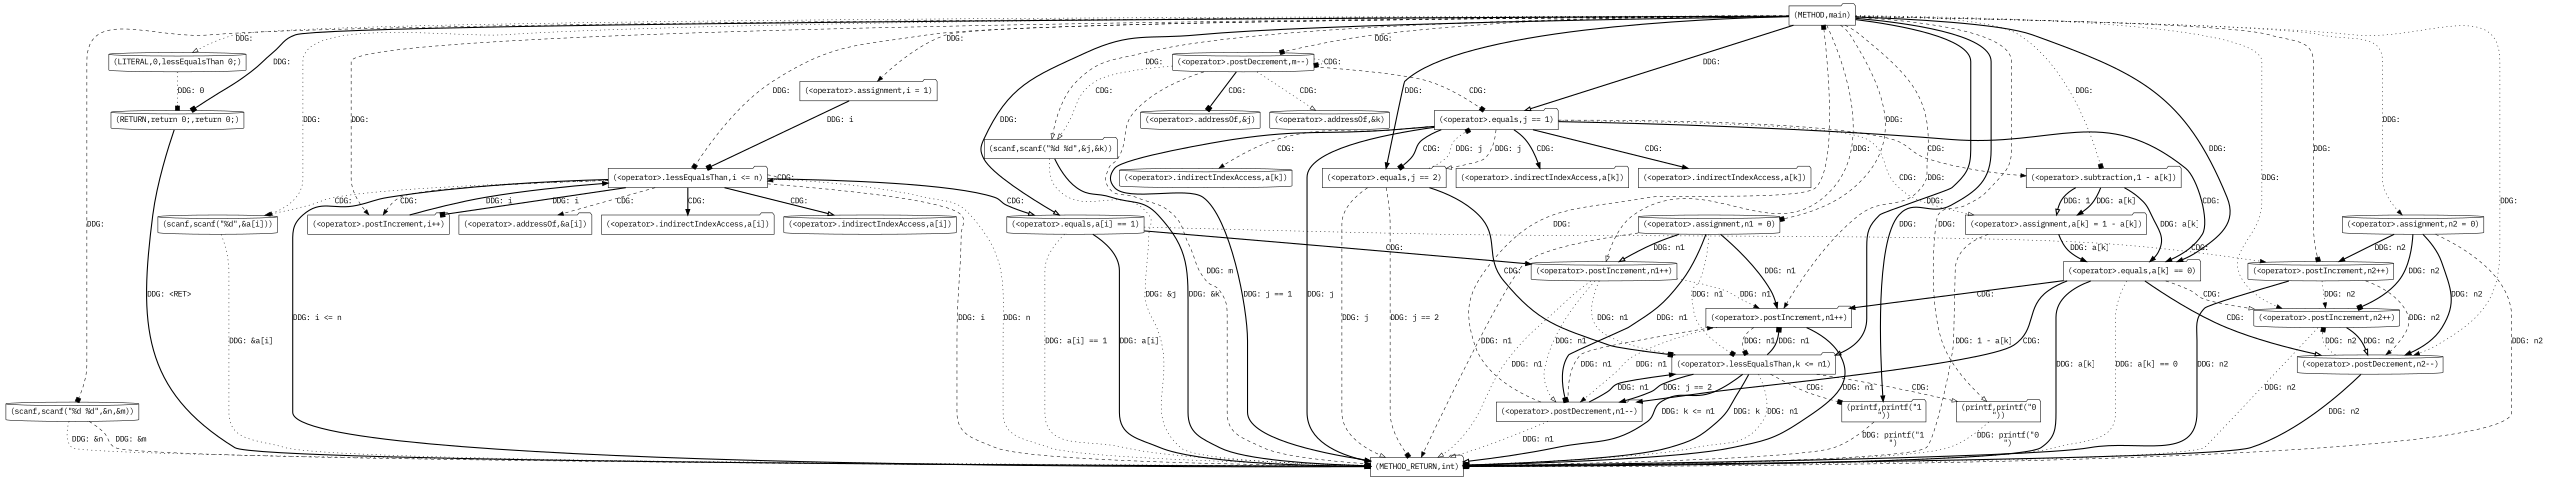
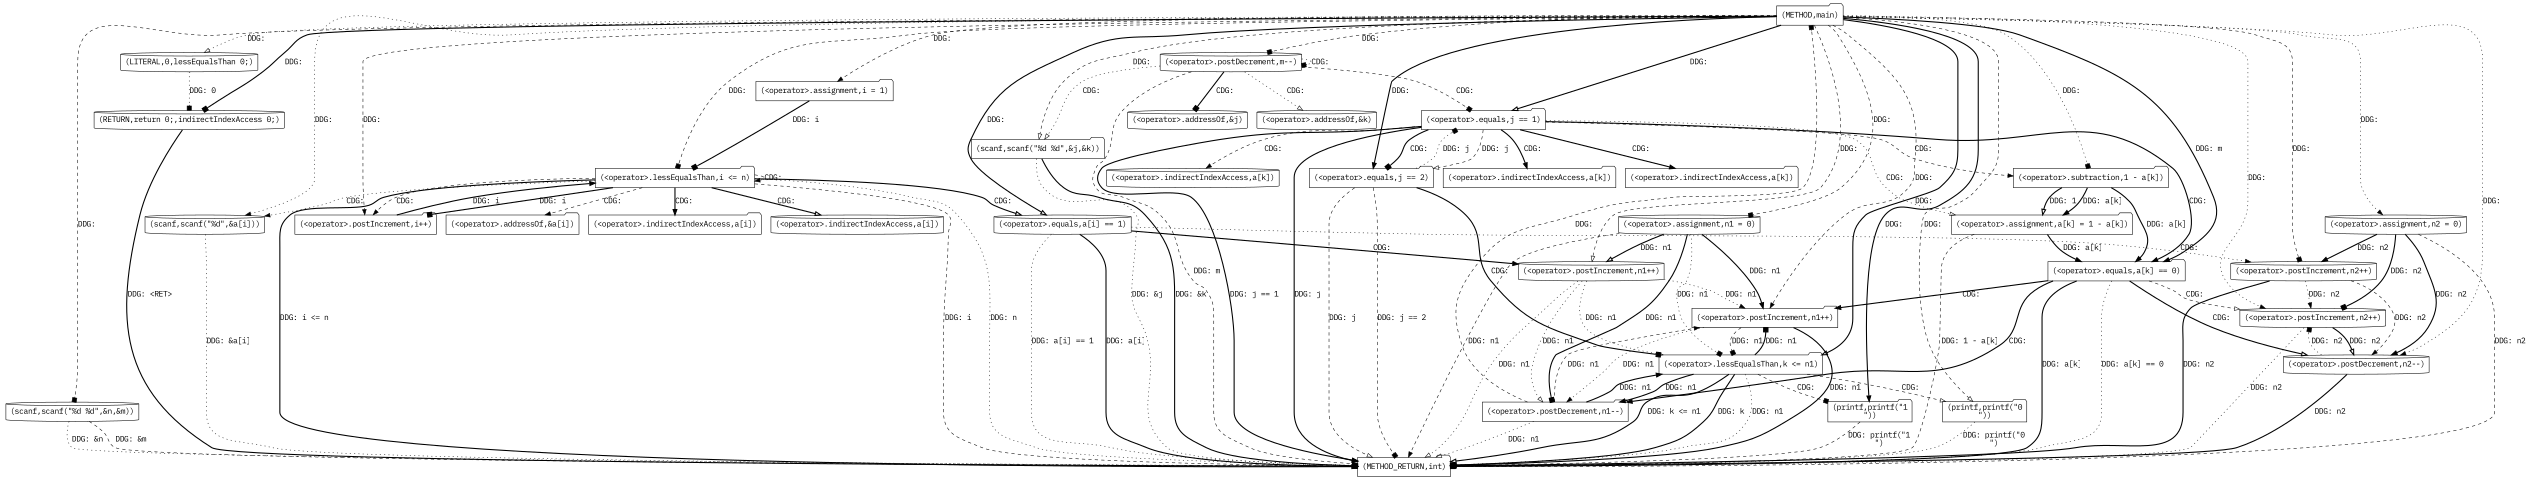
(177, 120) -> (189, 120)
(2220, 149) -> (2209, 149)
(1687, 388) -> (1681, 388)
